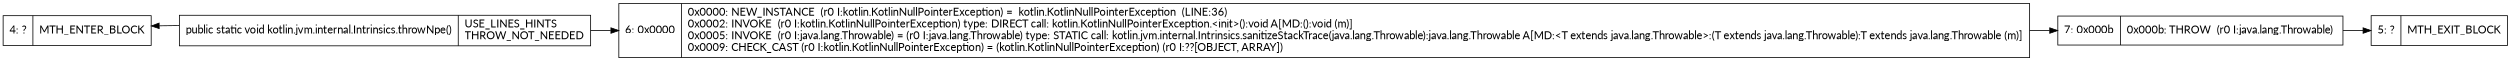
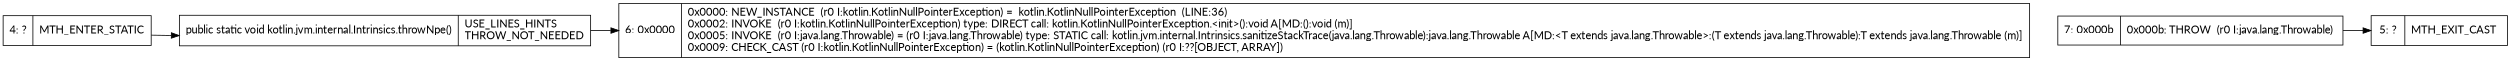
(169, 26) -> (161, 35)
(92, 30) -> (92, 30)
(2454, 30) -> (2454, 30)
(2040, 31) -> none
